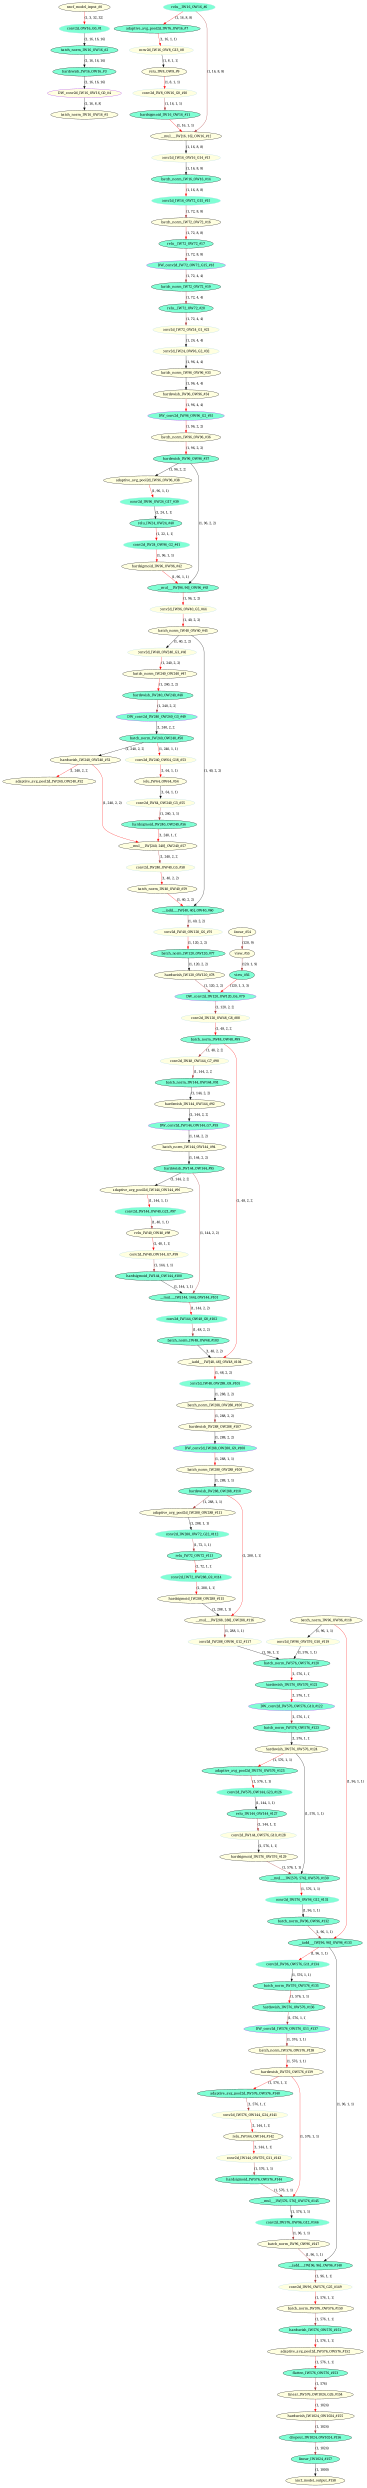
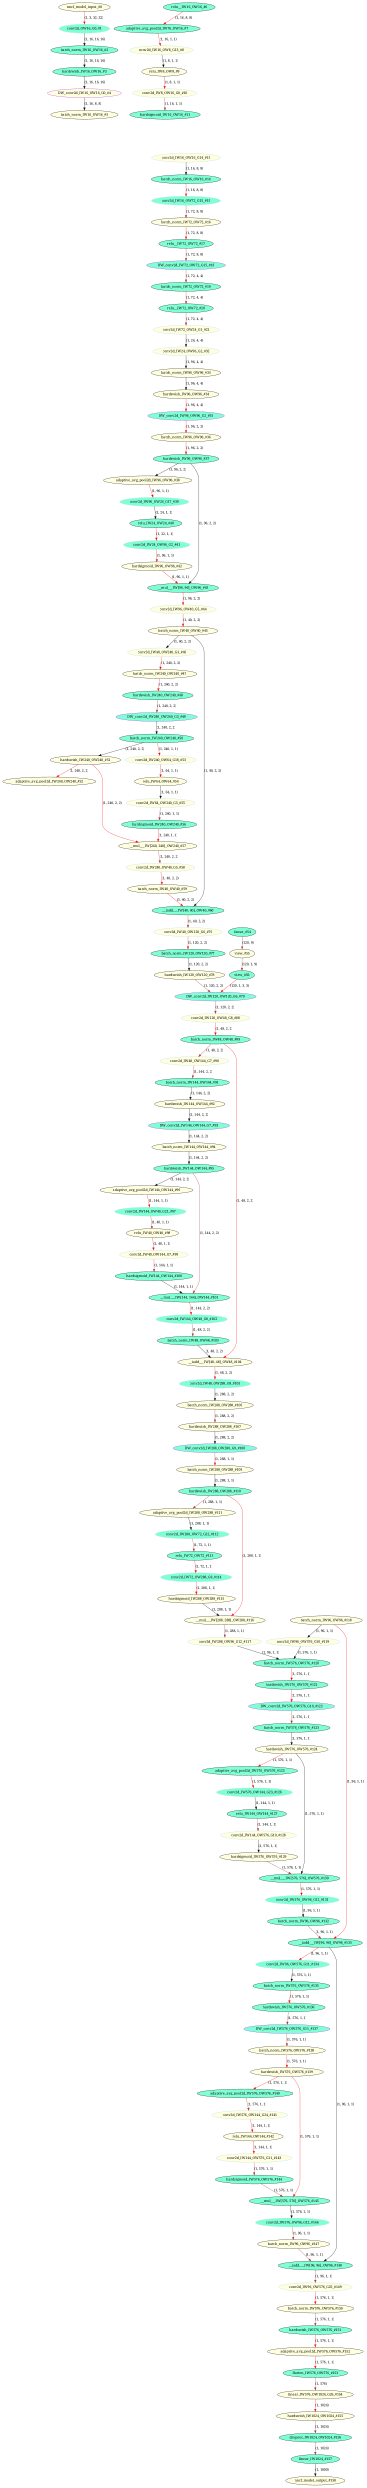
(189, 7) -> (189, 7)
(186, 136) -> none
(242, 932) -> (242, 932)
